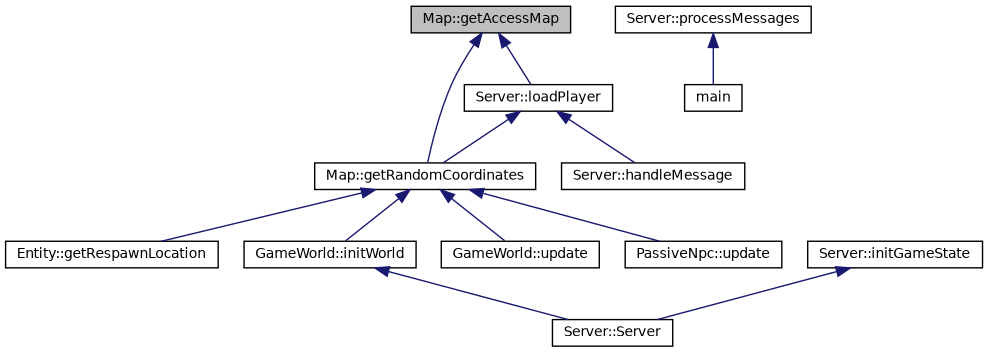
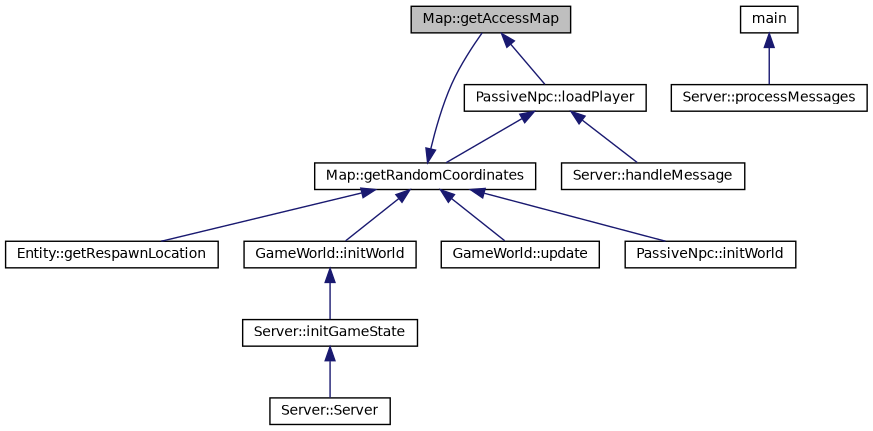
(713, 66) -> (769, 66)
(538, 98) -> (555, 98)
(445, 101) -> (450, 88)
(704, 255) -> (710, 255)
(478, 296) -> (330, 301)
